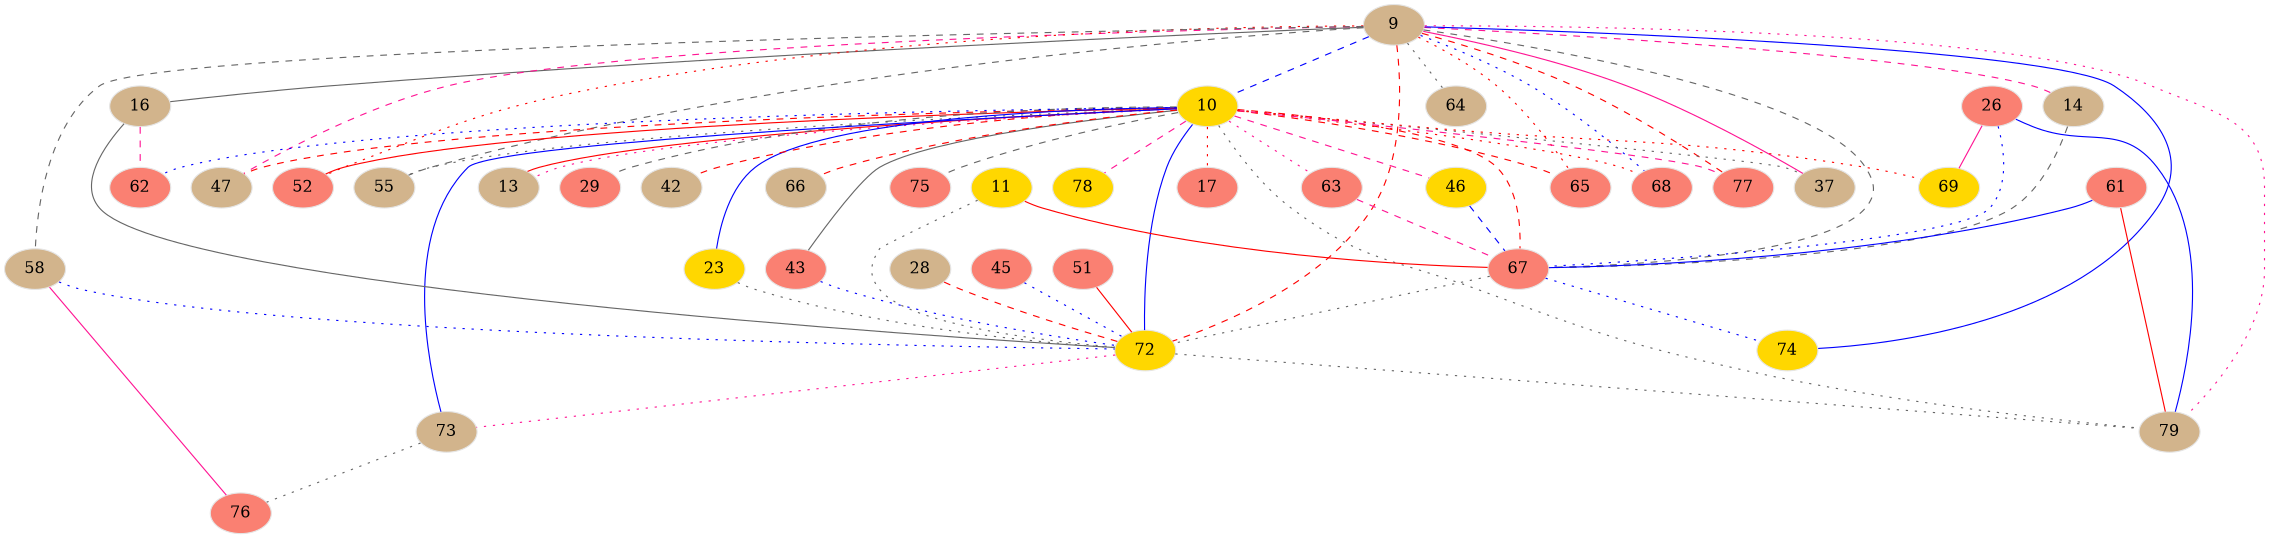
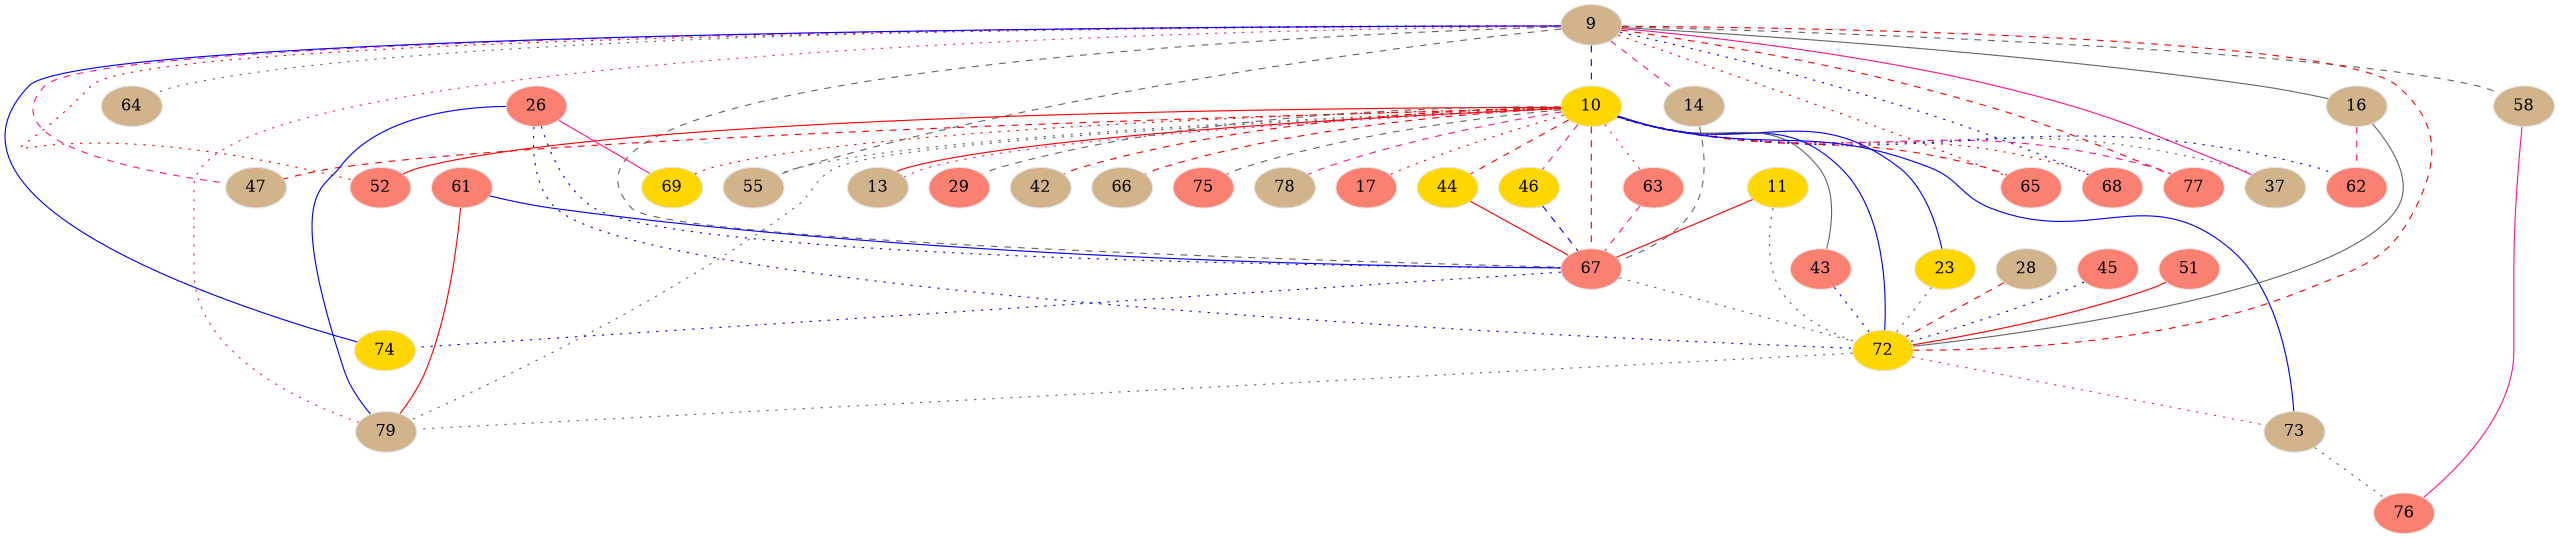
(1083, 188) -> (1285, 188)
none -> (1448, 188)
(585, 334) -> (1156, 308)
